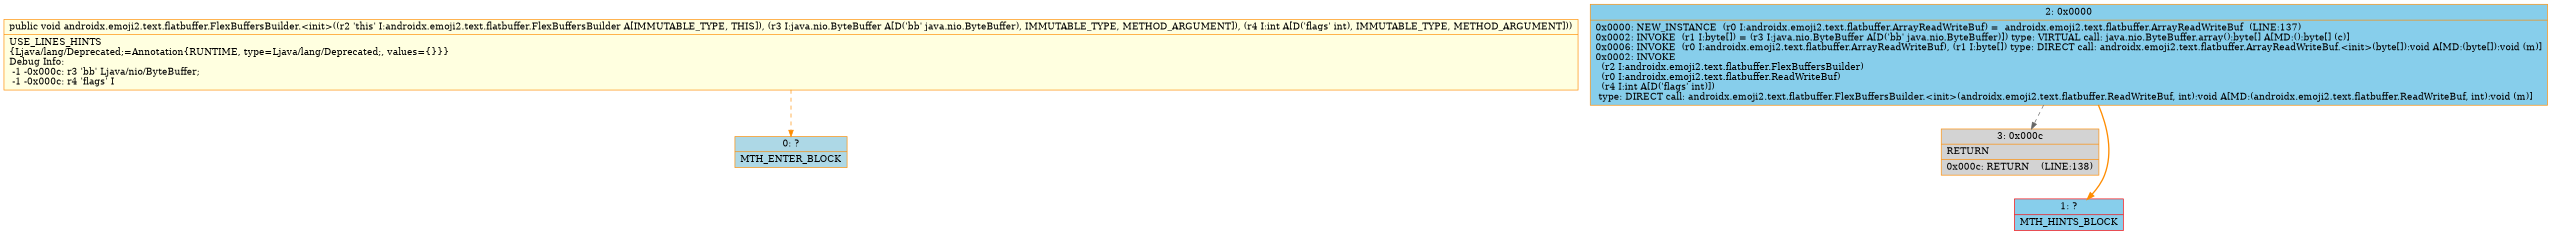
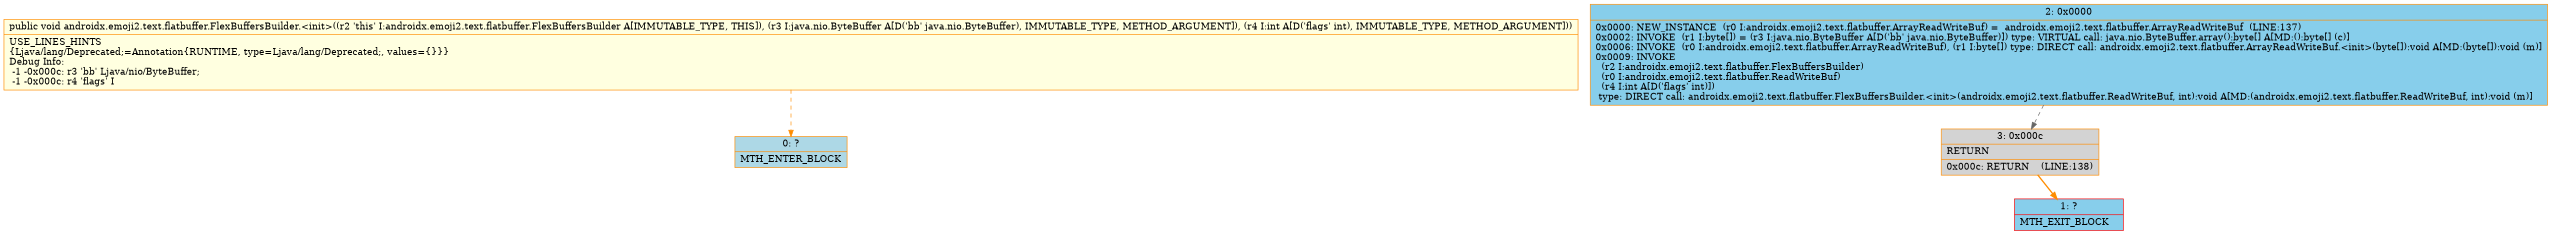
(1639, 57) -> (1639, 57)
(2109, 151) -> (2045, 184)
(2069, 222) -> (2065, 222)
